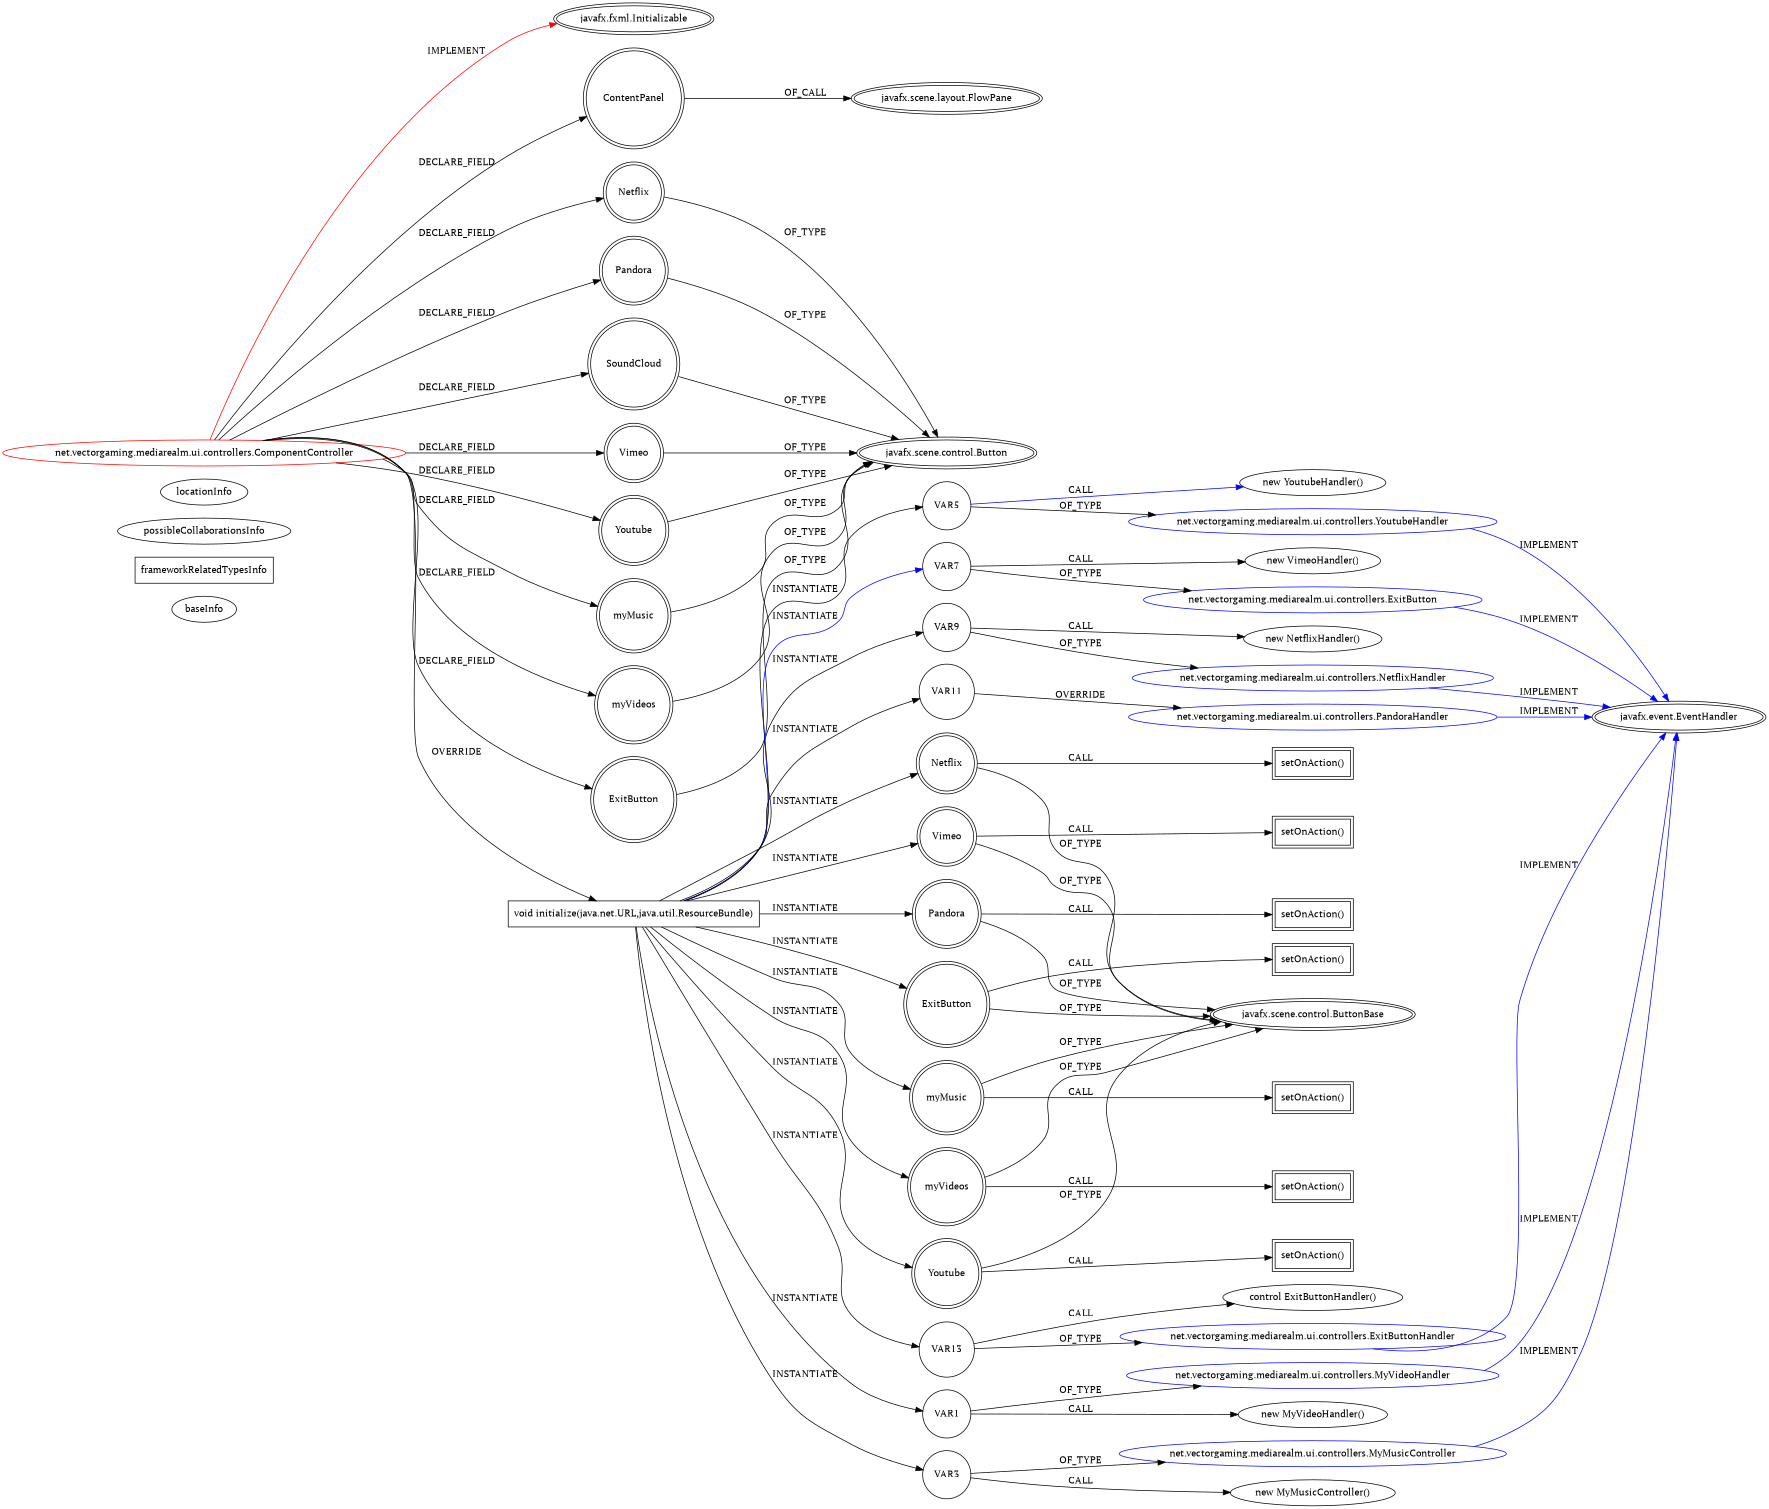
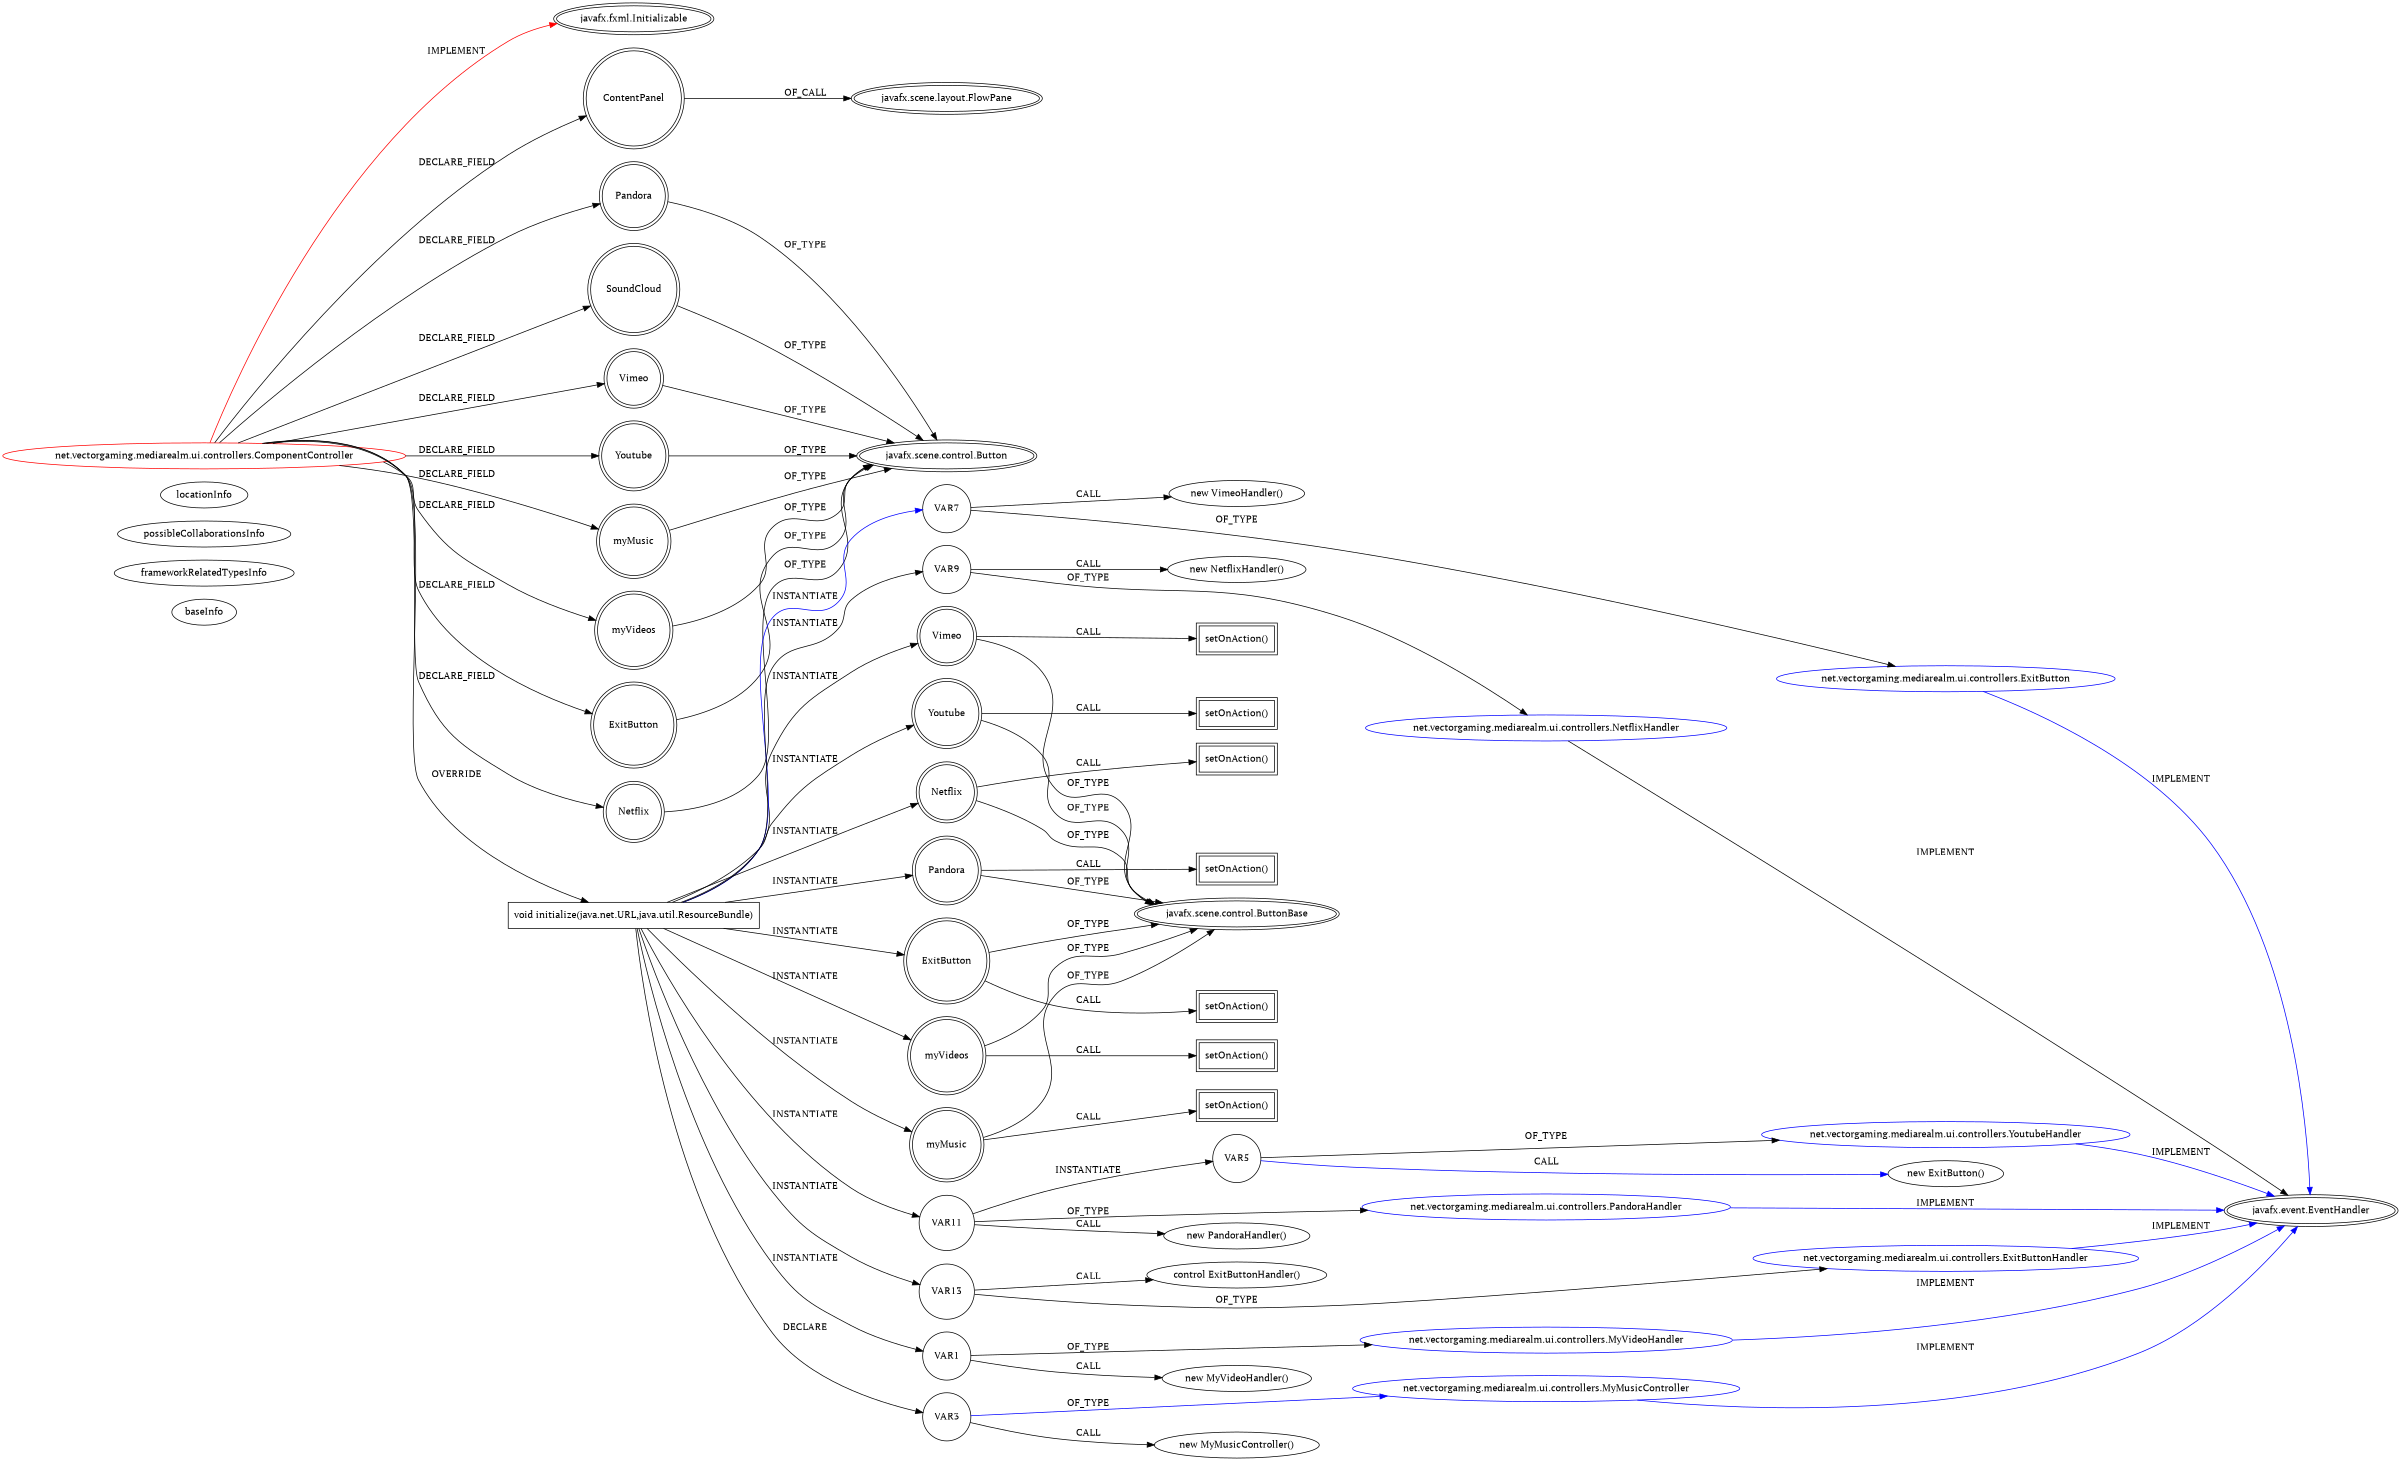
(1313, 483) -> (1946, 1174)
(204, 570) -> (204, 573)
(760, 673) -> (1088, 1182)
(1081, 695) -> (1088, 1212)
(1516, 696) -> (1927, 963)
none -> (1237, 1236)
(805, 1374) -> (805, 1327)
(1064, 1468) -> (1175, 1406)
